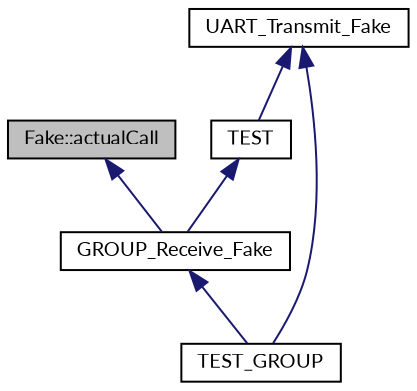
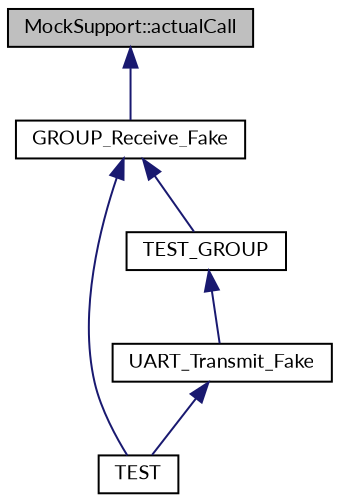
(92, 140) -> (131, 28)
(207, 204) -> (89, 319)
(316, 209) -> (216, 317)
